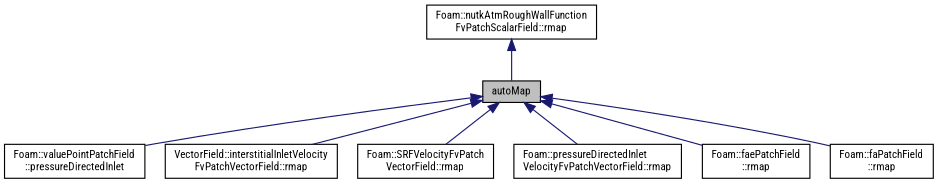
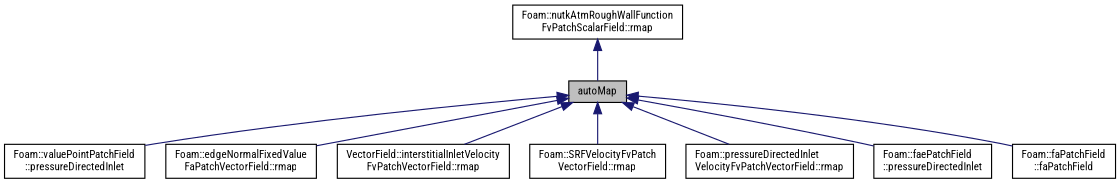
none -> (241, 161)
(756, 161) -> (933, 161)
(882, 161) -> (1064, 161)
